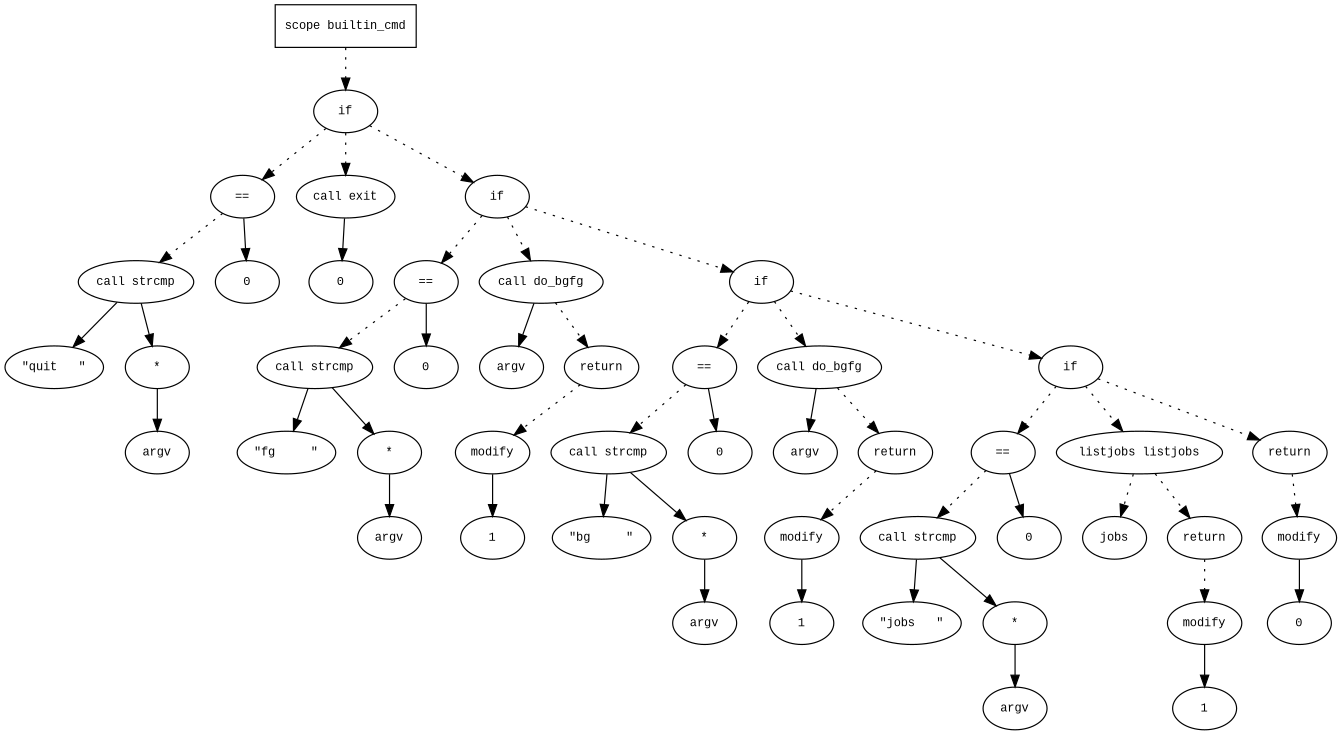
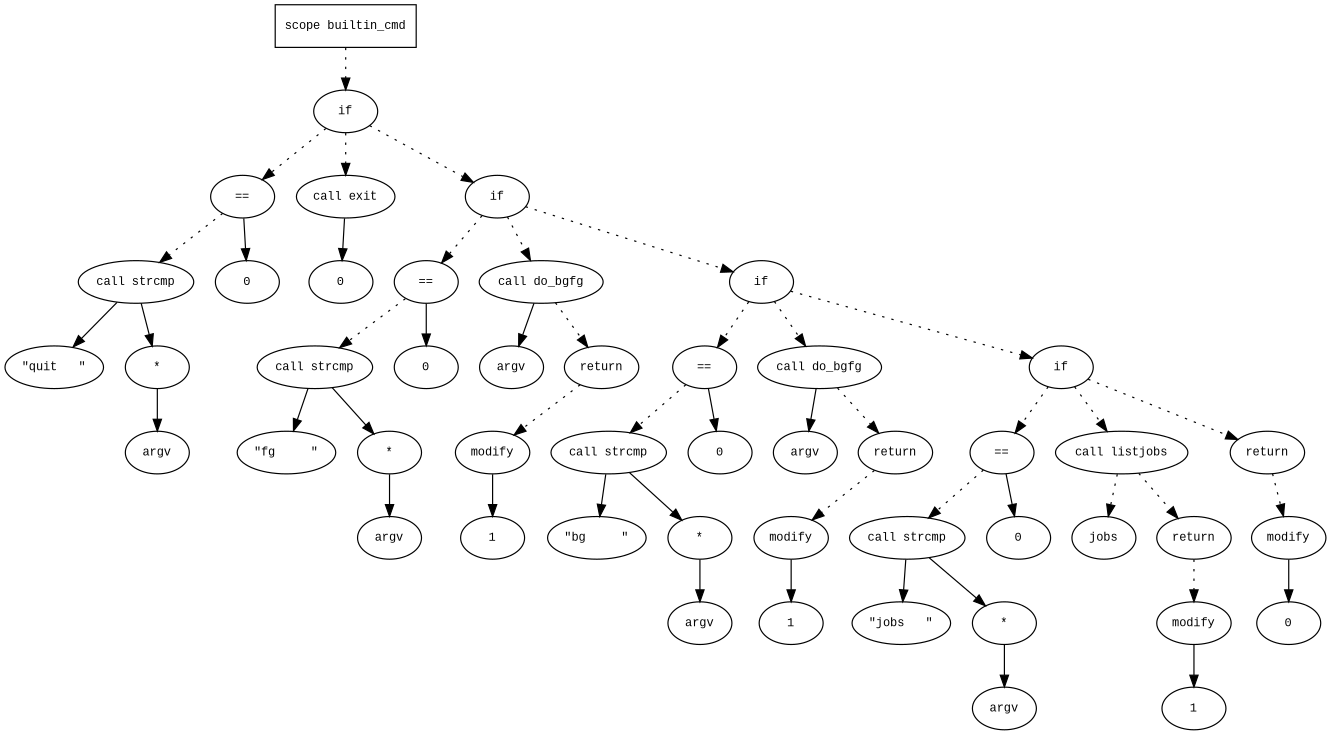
(1139, 453) -> (1122, 453)
